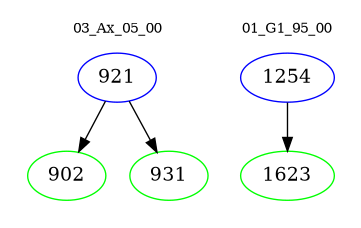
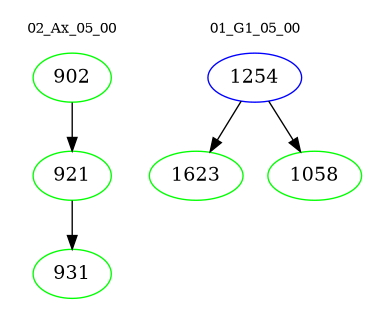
(118, 29) -> (72, 29)
(287, 29) -> (255, 29)
(117, 78) -> (72, 176)
(95, 120) -> (72, 120)
none -> (315, 176)
